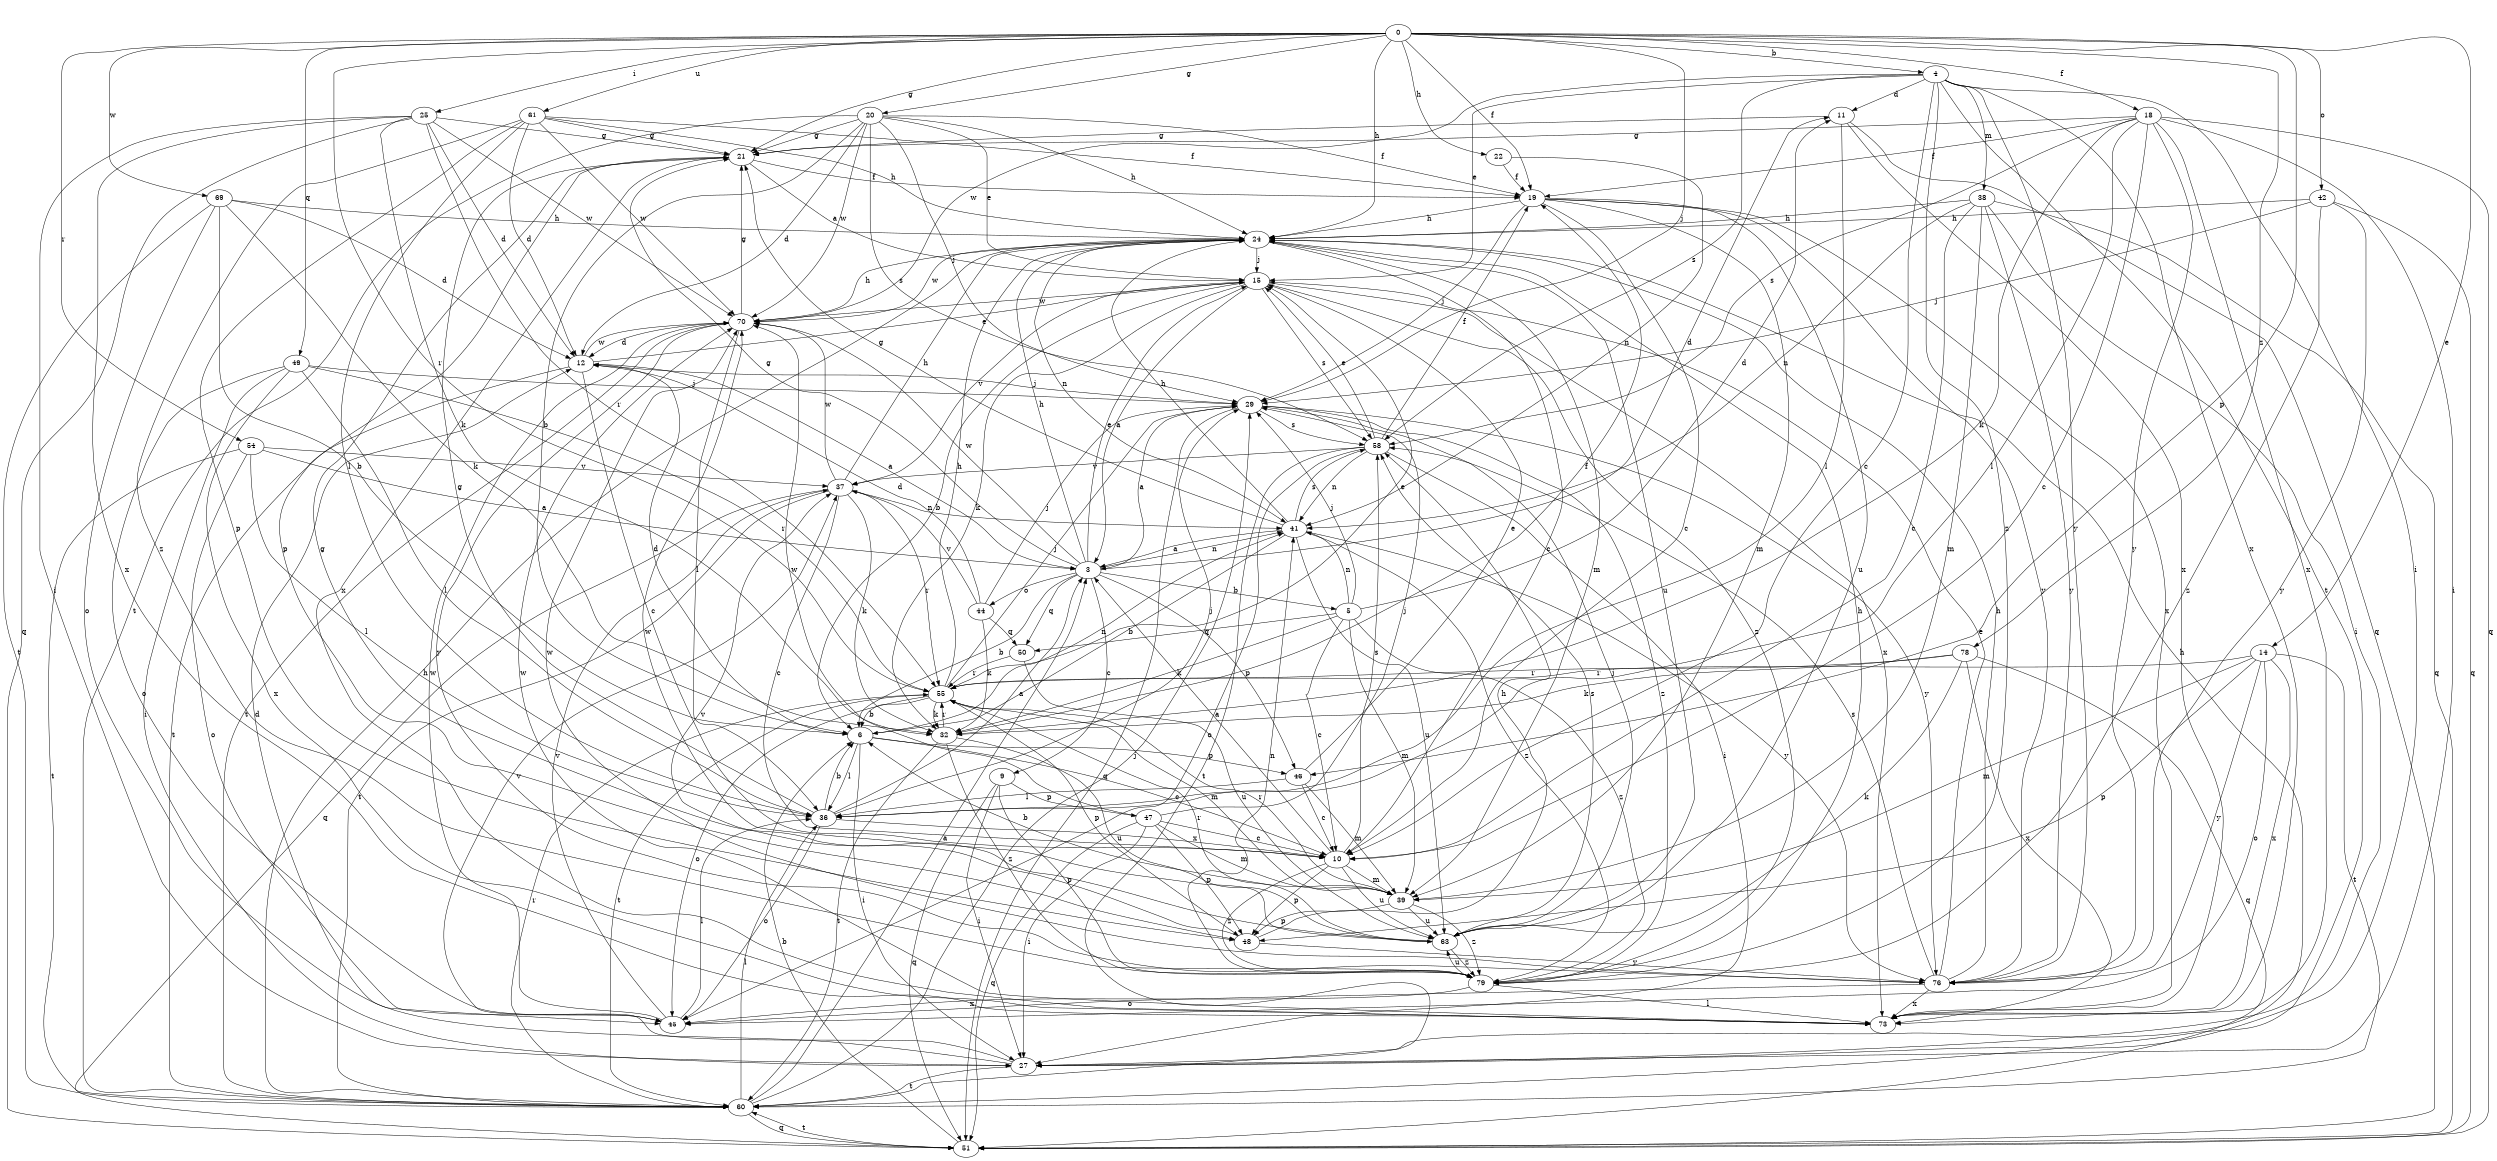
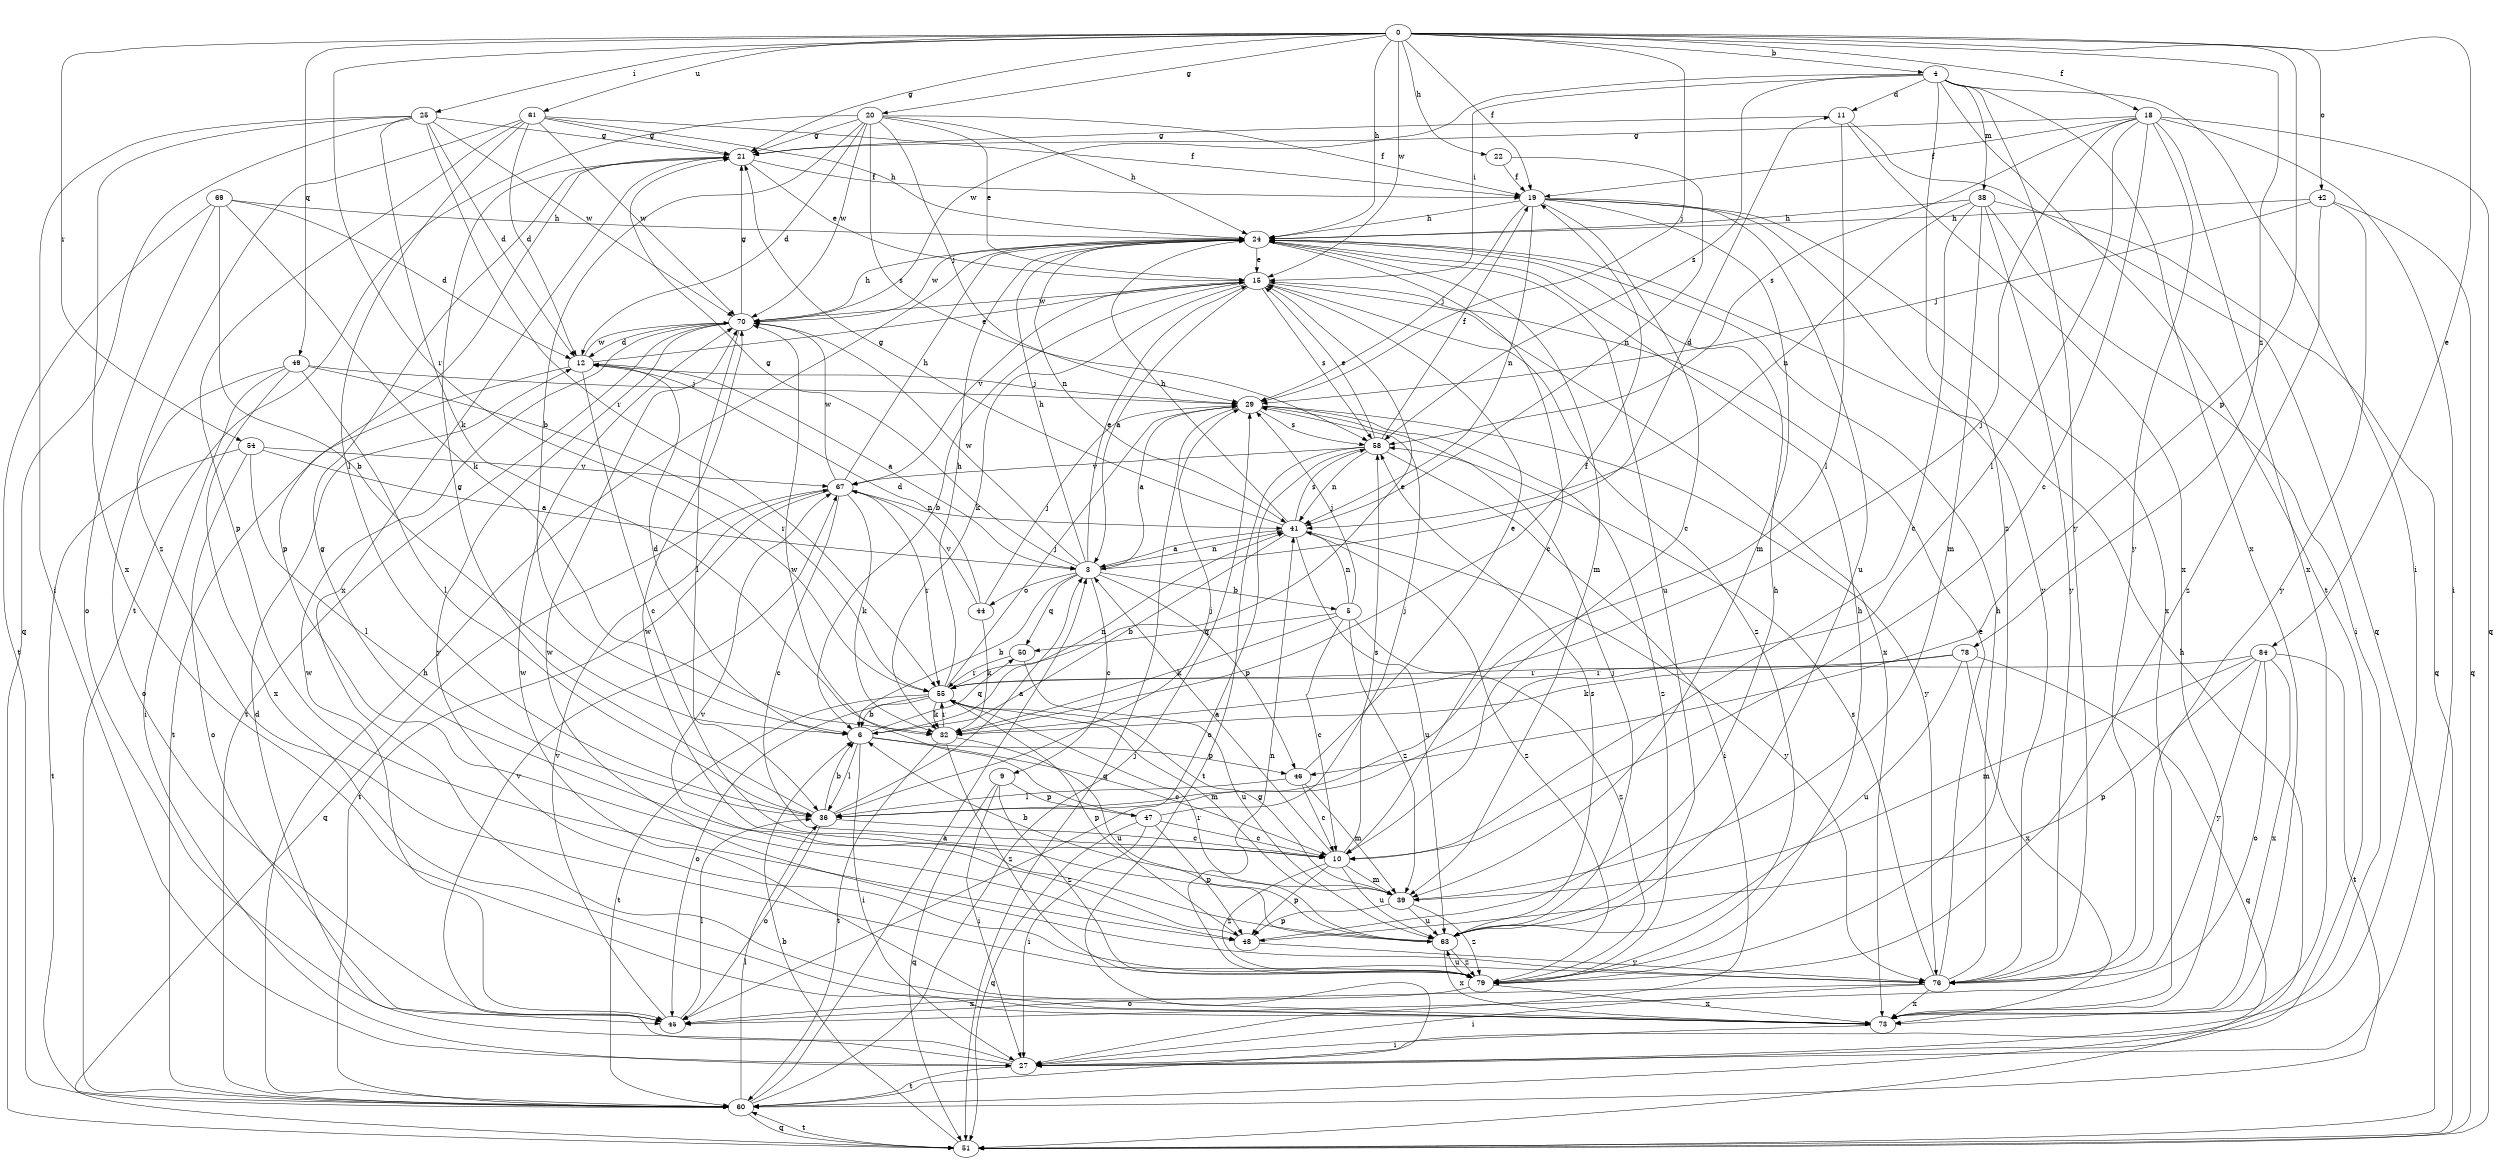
(317, 49) -> (1392, 190)
(1475, 178) -> (1475, 178)
(835, 219) -> (835, 219)
(1259, 260) -> (1259, 260)
none -> (1483, 409)
(1981, 426) -> (1981, 426)
(1679, 443) -> none
(840, 488) -> (840, 488)
(1781, 571) -> none
(1002, 629) -> (946, 708)
(2263, 653) -> (2263, 653)
(430, 676) -> (304, 666)
(1530, 752) -> (1774, 599)
(1405, 756) -> (1405, 756)
(1260, 798) -> (1260, 798)
(1866, 798) -> (1866, 798)
(1195, 839) -> (1195, 839)
(548, 844) -> none
(1267, 878) -> none
(1070, 880) -> (1070, 880)
(1708, 1004) -> (1708, 1004)
none -> (1526, 1012)
none -> (1616, 1014)
none -> (1393, 1042)
